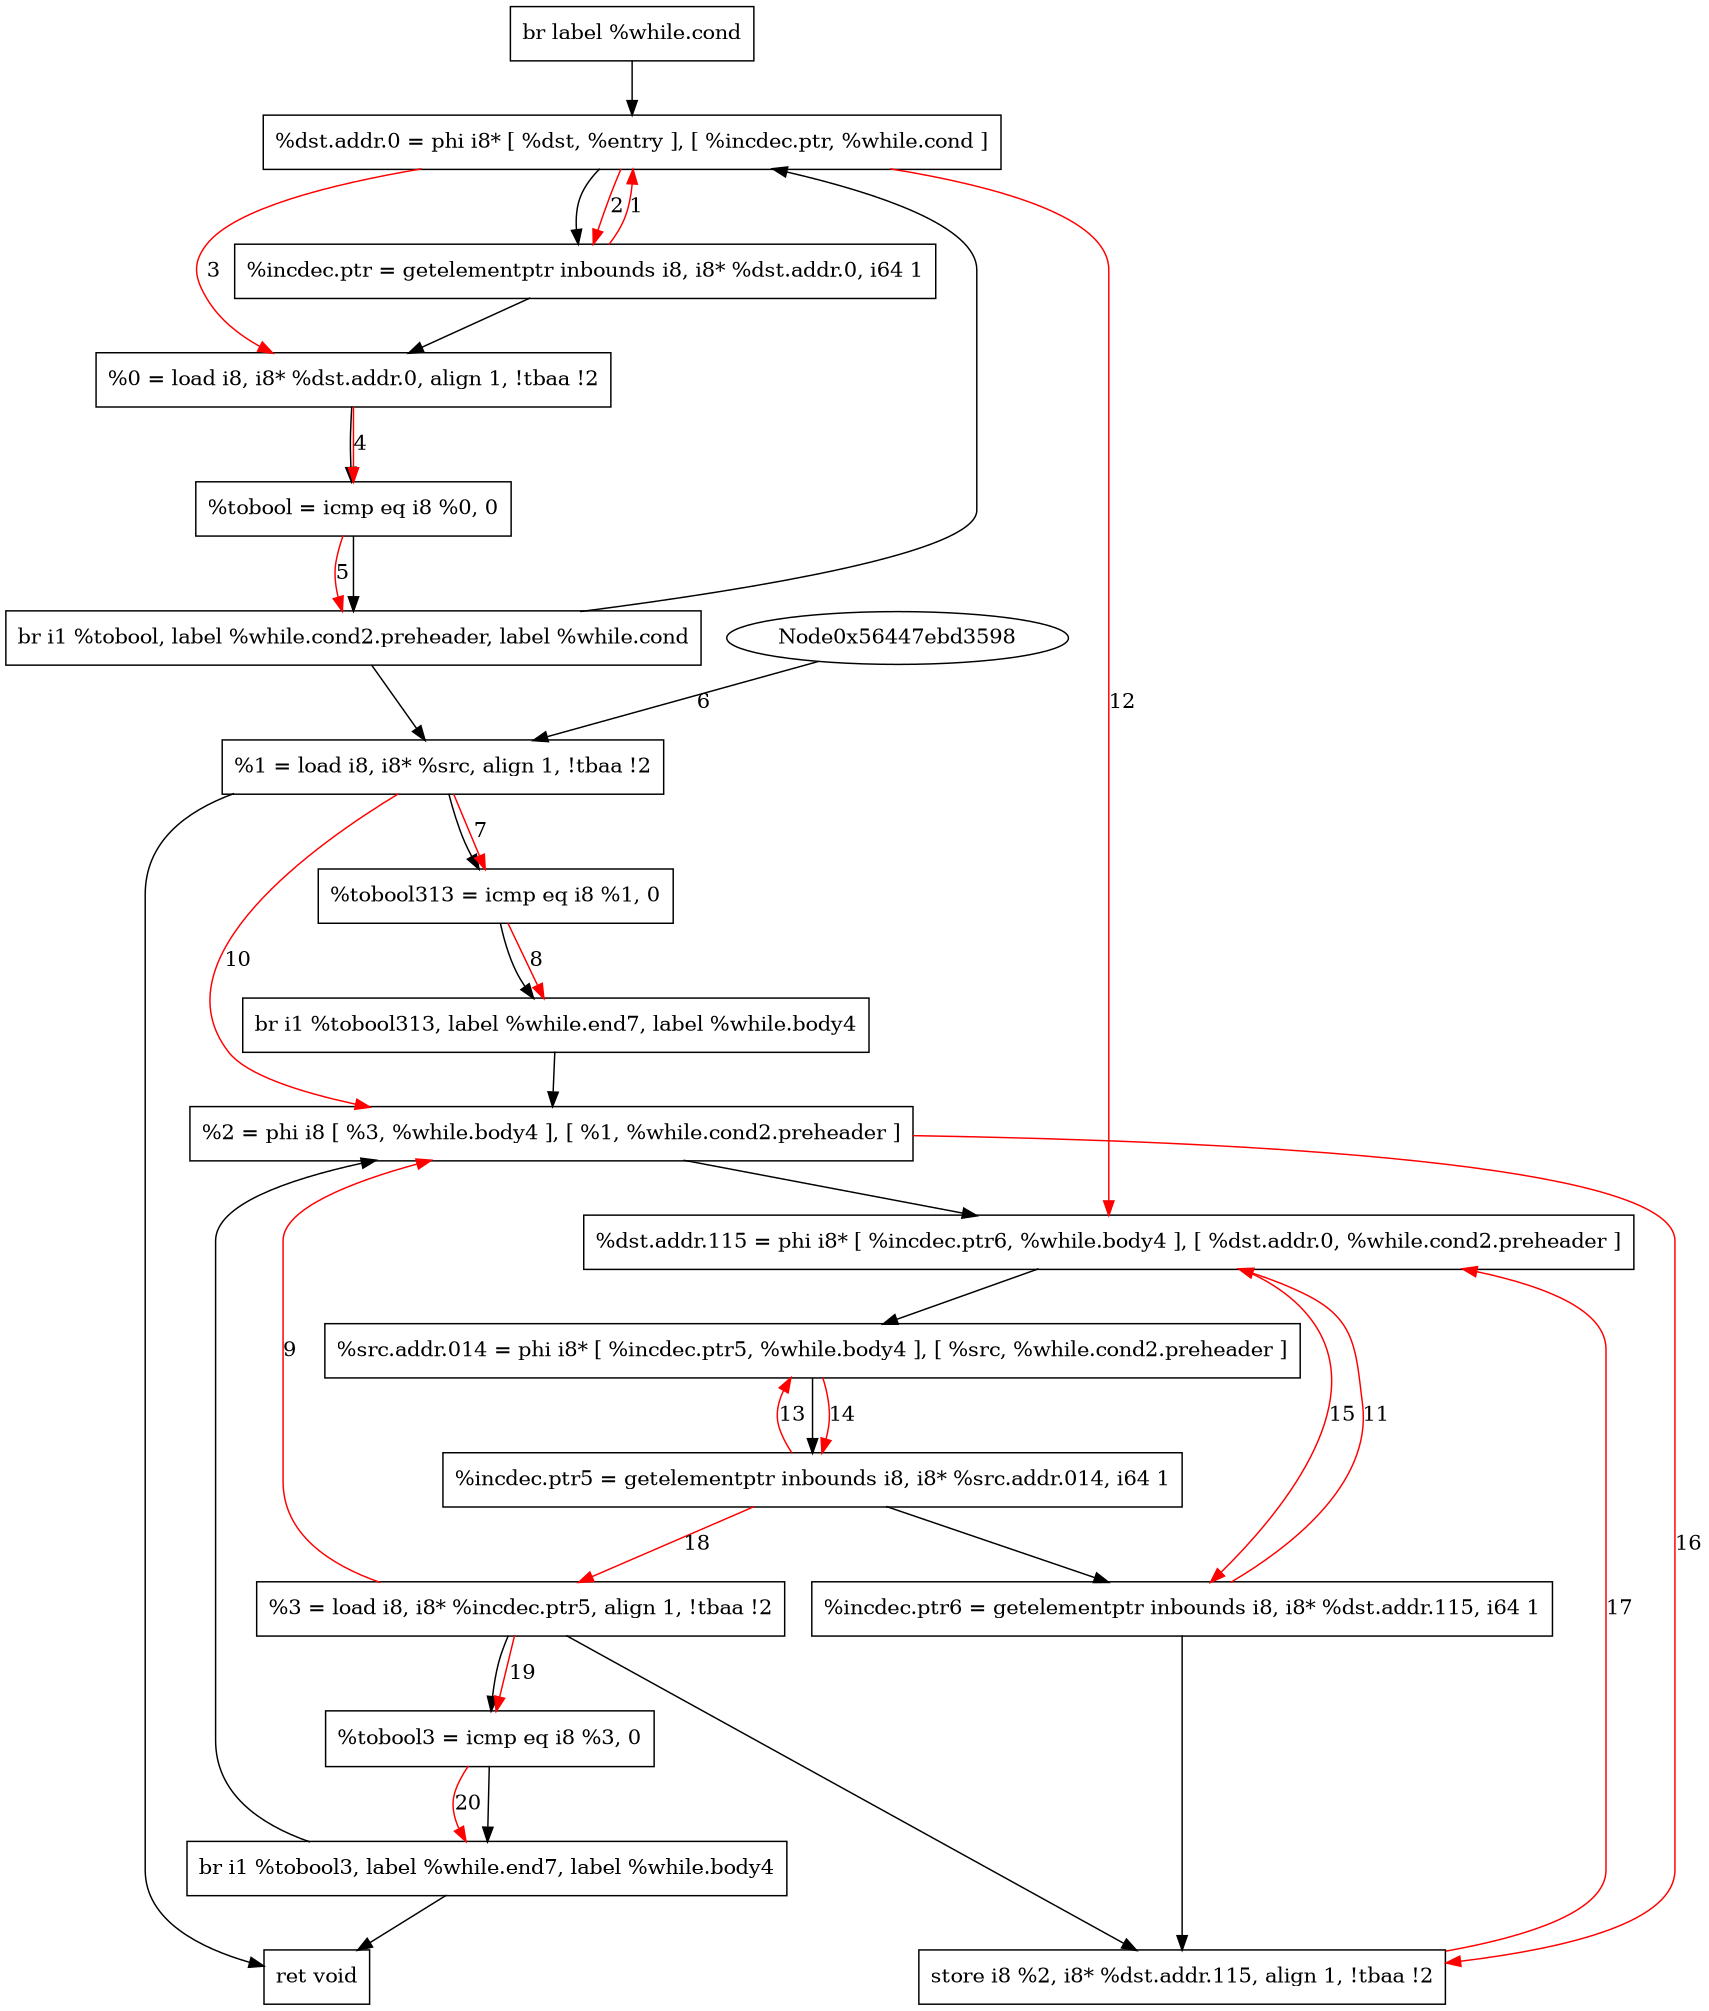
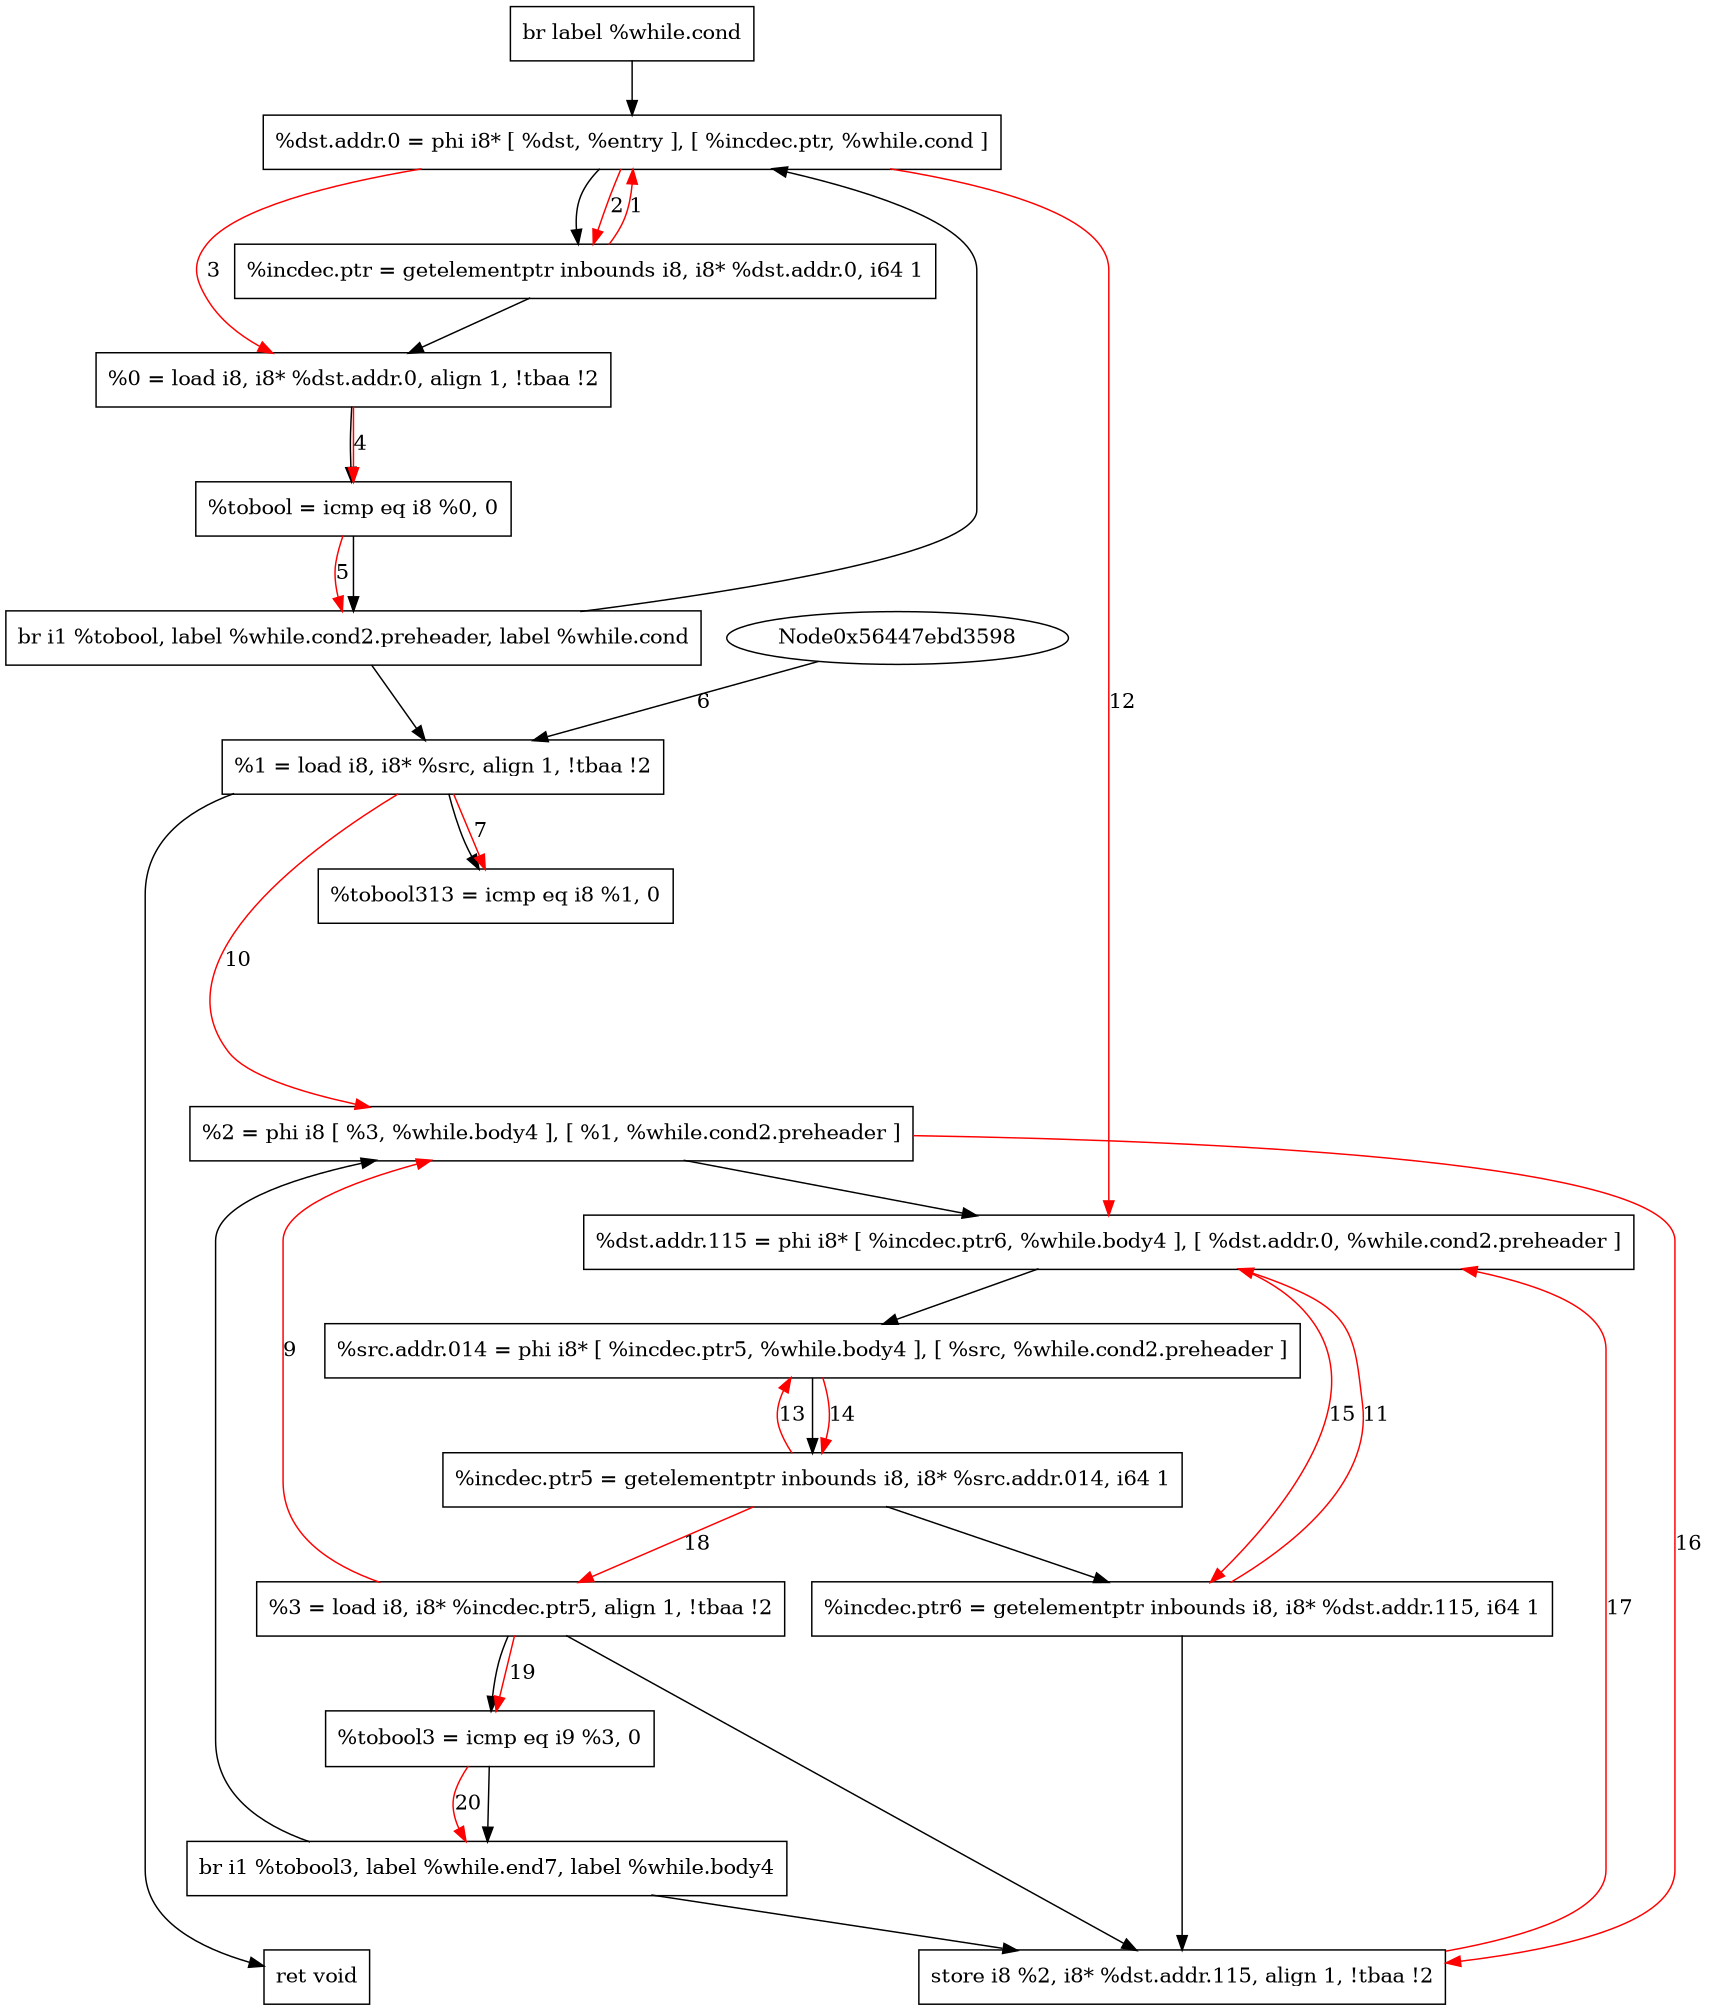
(556, 1025) -> none
(490, 1739) -> (490, 1739)
(408, 1919) -> (827, 1922)
